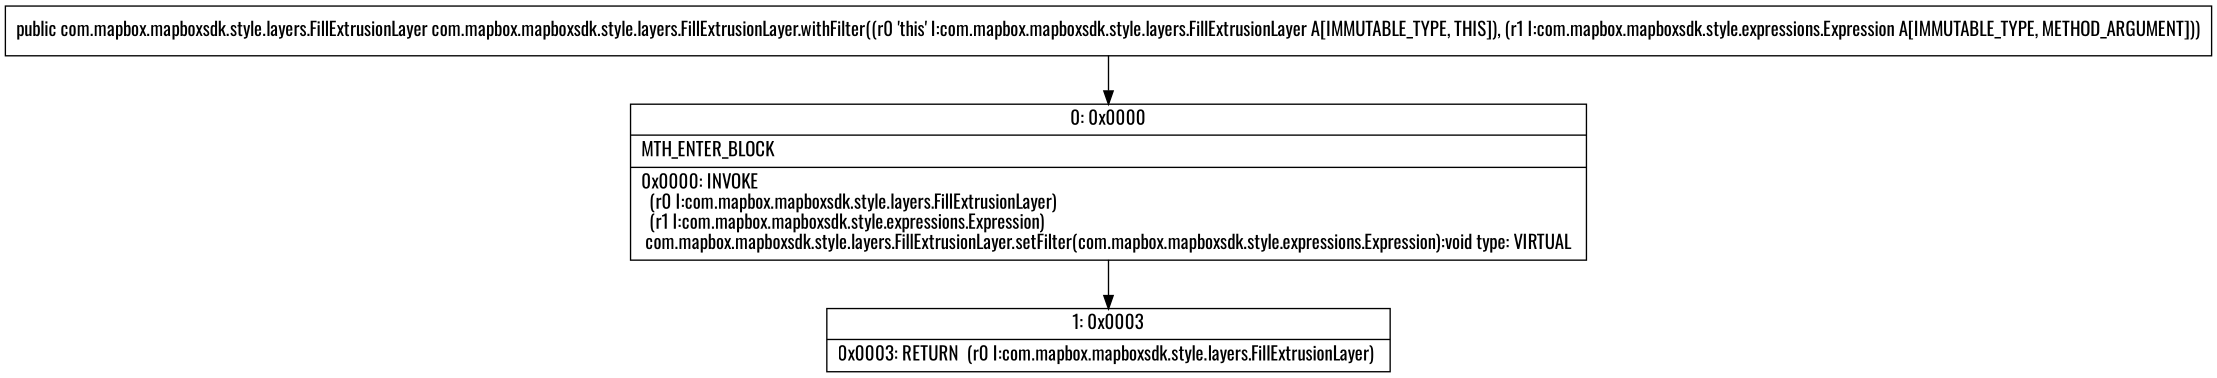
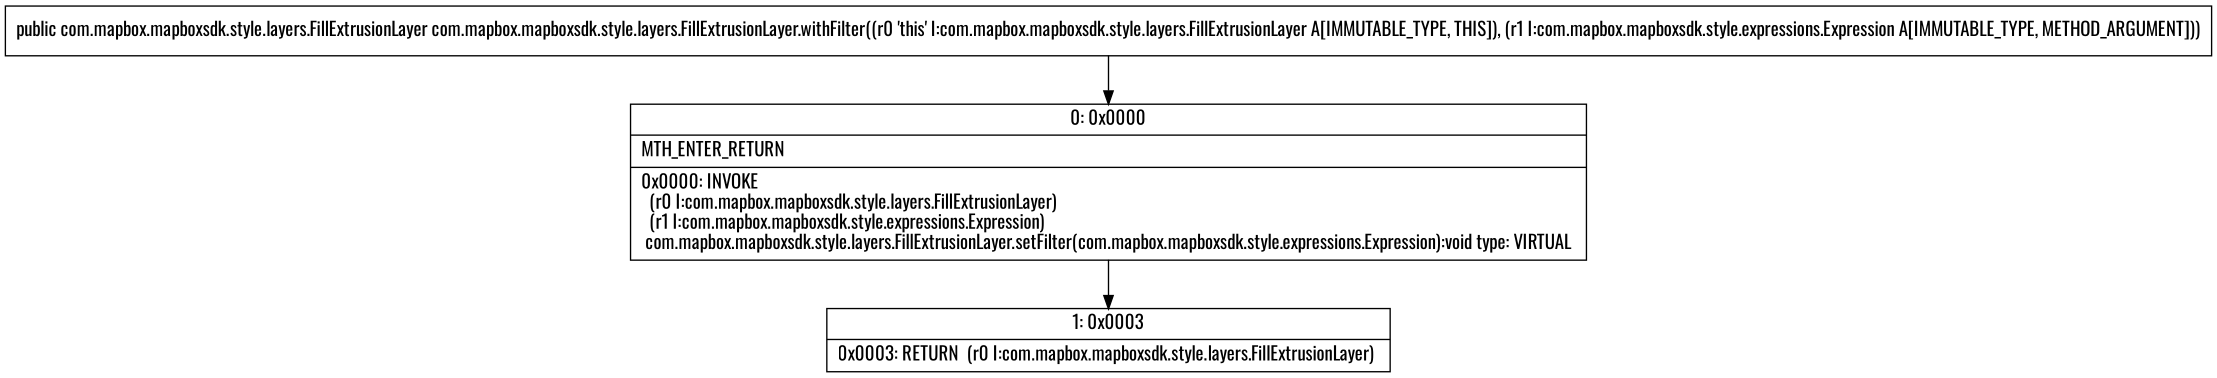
(709, 151) -> (713, 151)
